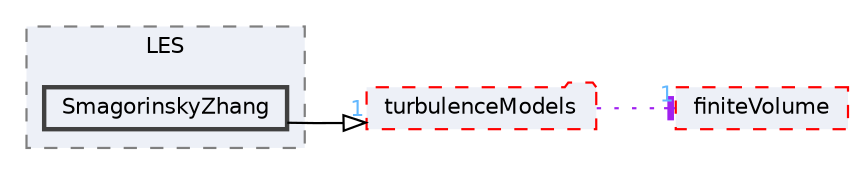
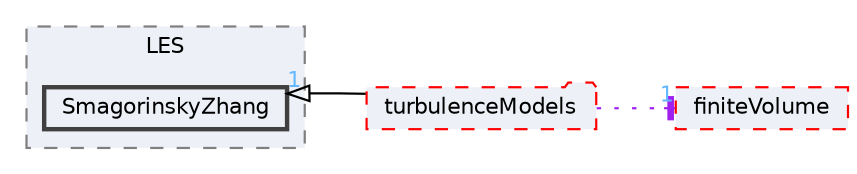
(318, 123) -> (338, 93)
